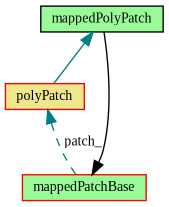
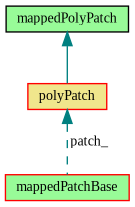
(109, 98) -> none
